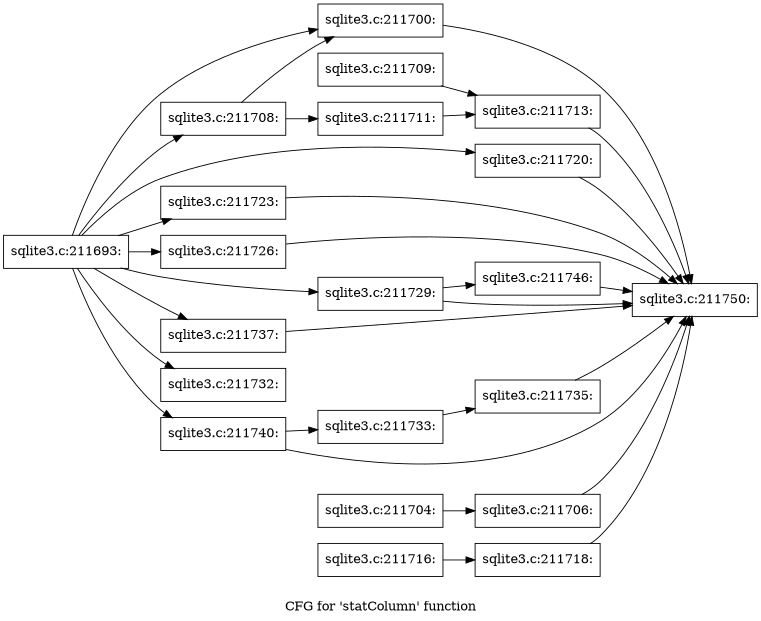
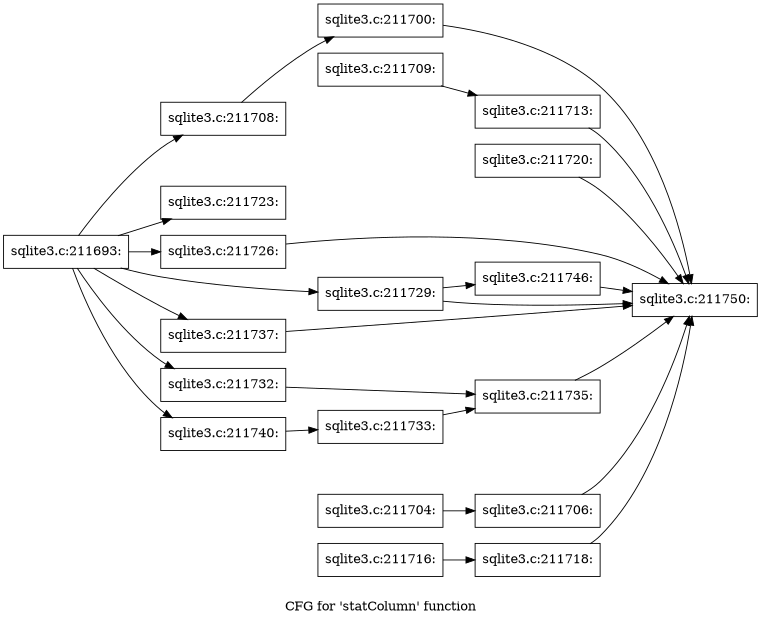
(158, 96) -> none
(380, 119) -> none
(263, 154) -> none
(486, 206) -> none
none -> (376, 391)
(510, 455) -> none
